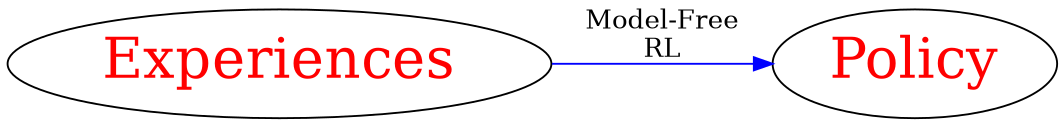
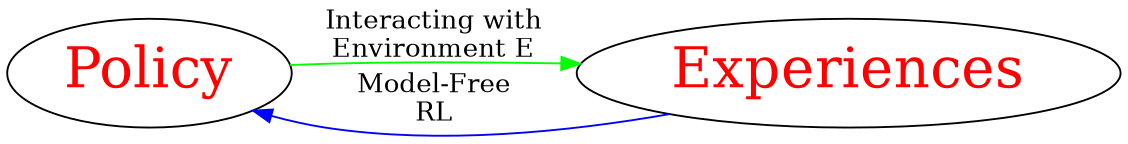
none -> (426, 62)
